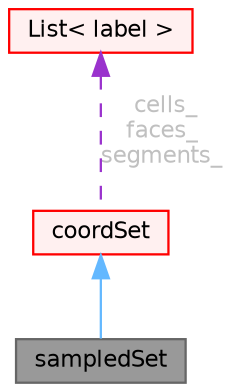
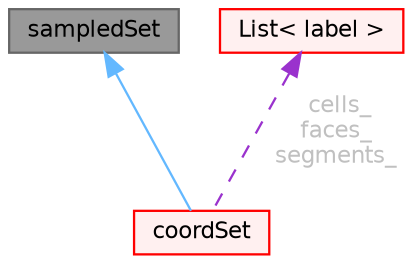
(101, 309) -> (153, 142)
